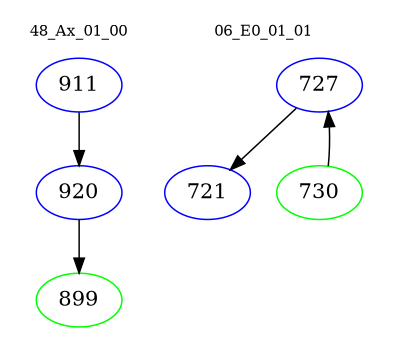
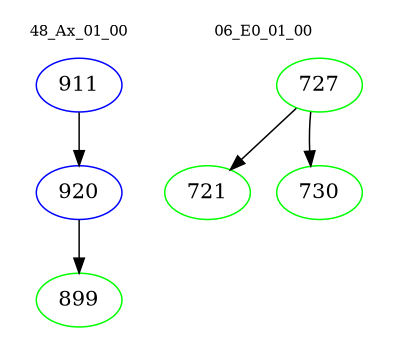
(264, 32) -> (264, 32)
(320, 85) -> (320, 85)
(329, 147) -> (310, 131)
(208, 193) -> (208, 193)
